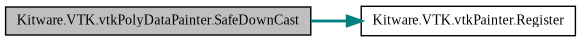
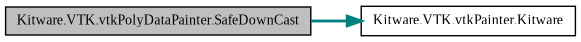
(468, 21) -> (468, 21)
